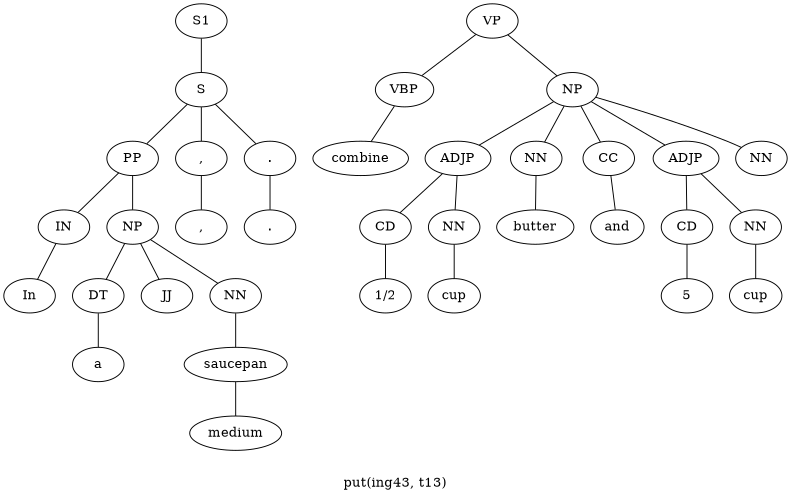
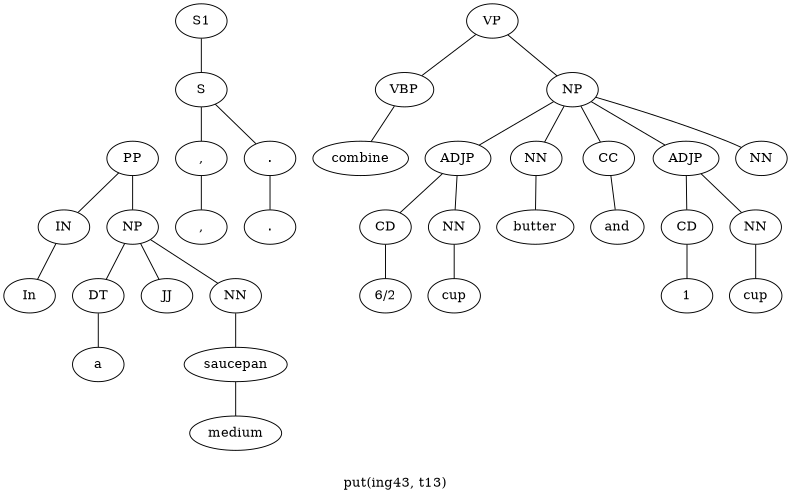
(167, 124) -> none
(385, 296) -> (385, 296)
(687, 296) -> (687, 296)
